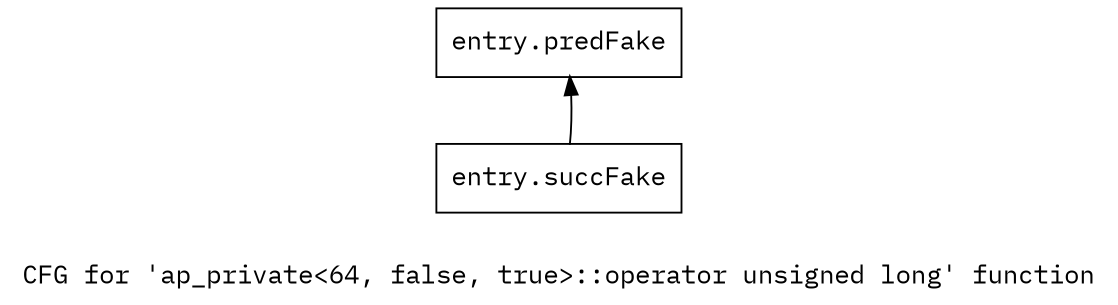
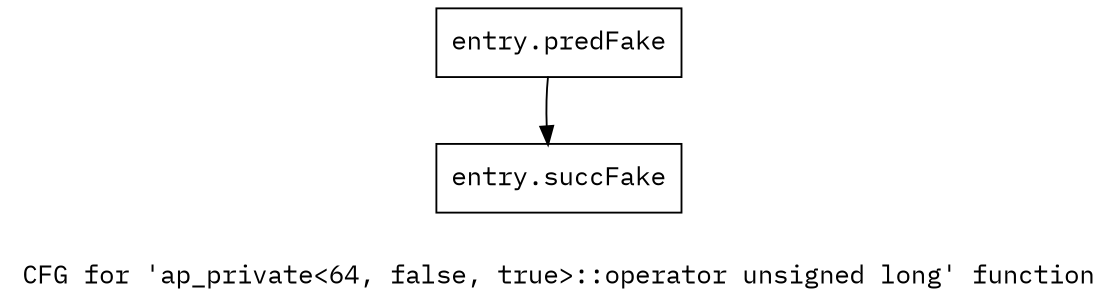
(571, 120) -> (547, 101)
